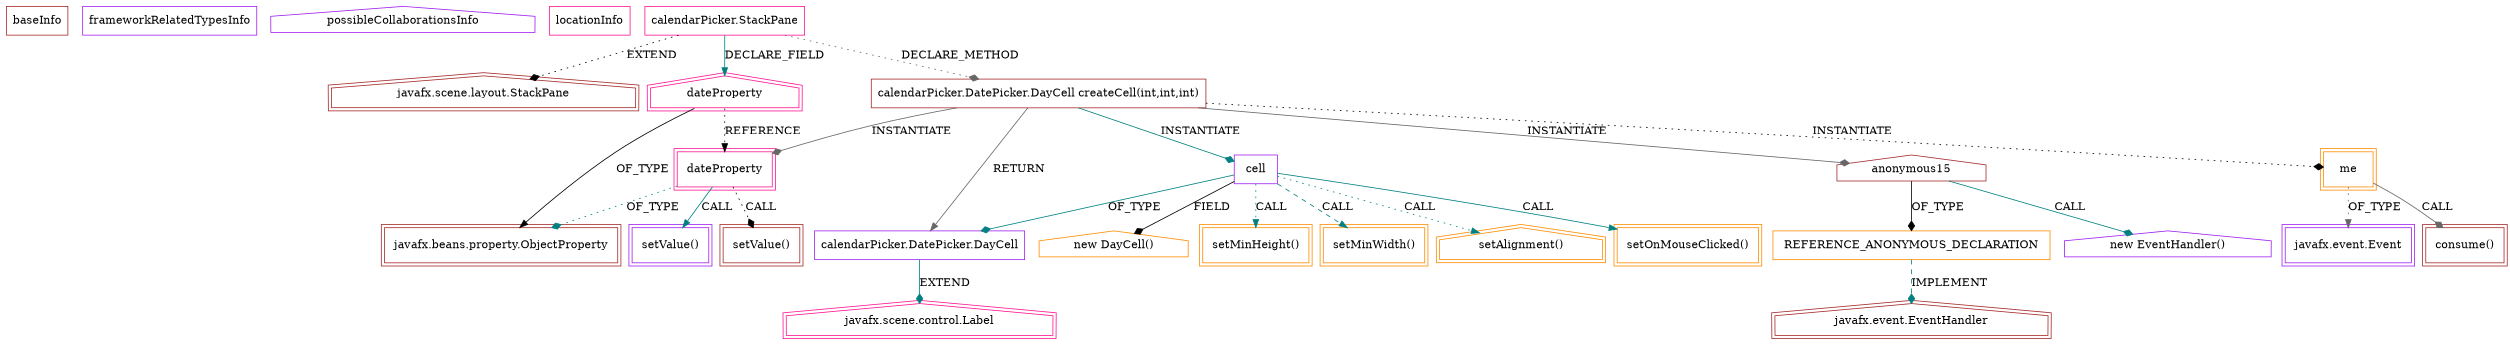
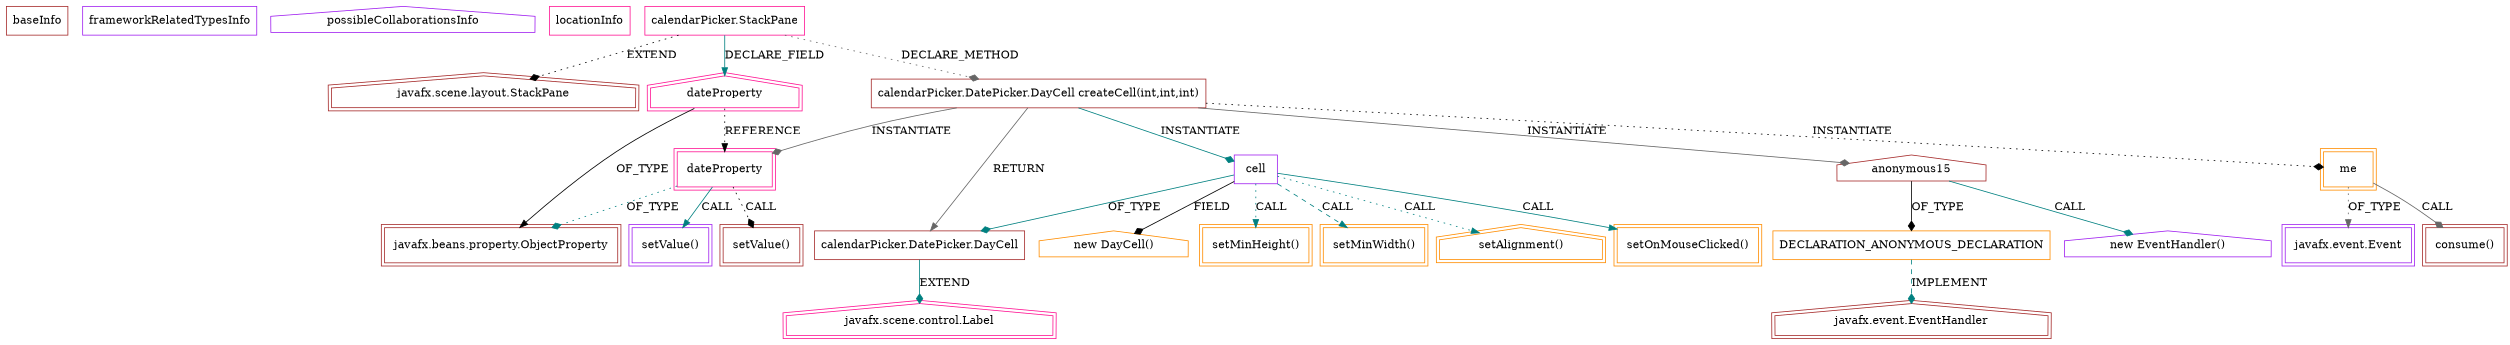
(920, 245) -> (920, 245)
(1911, 245) -> (1911, 245)
